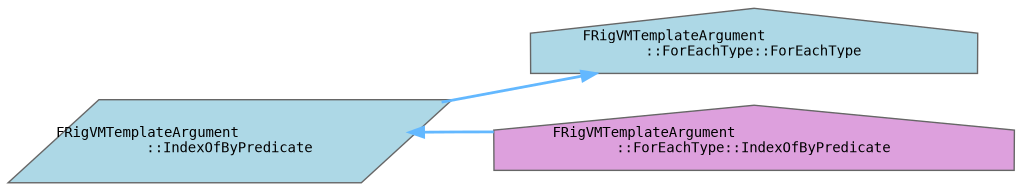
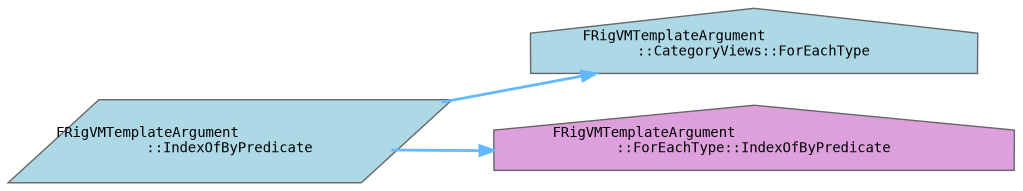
(754, 44) -> (754, 44)
(459, 132) -> (436, 150)
